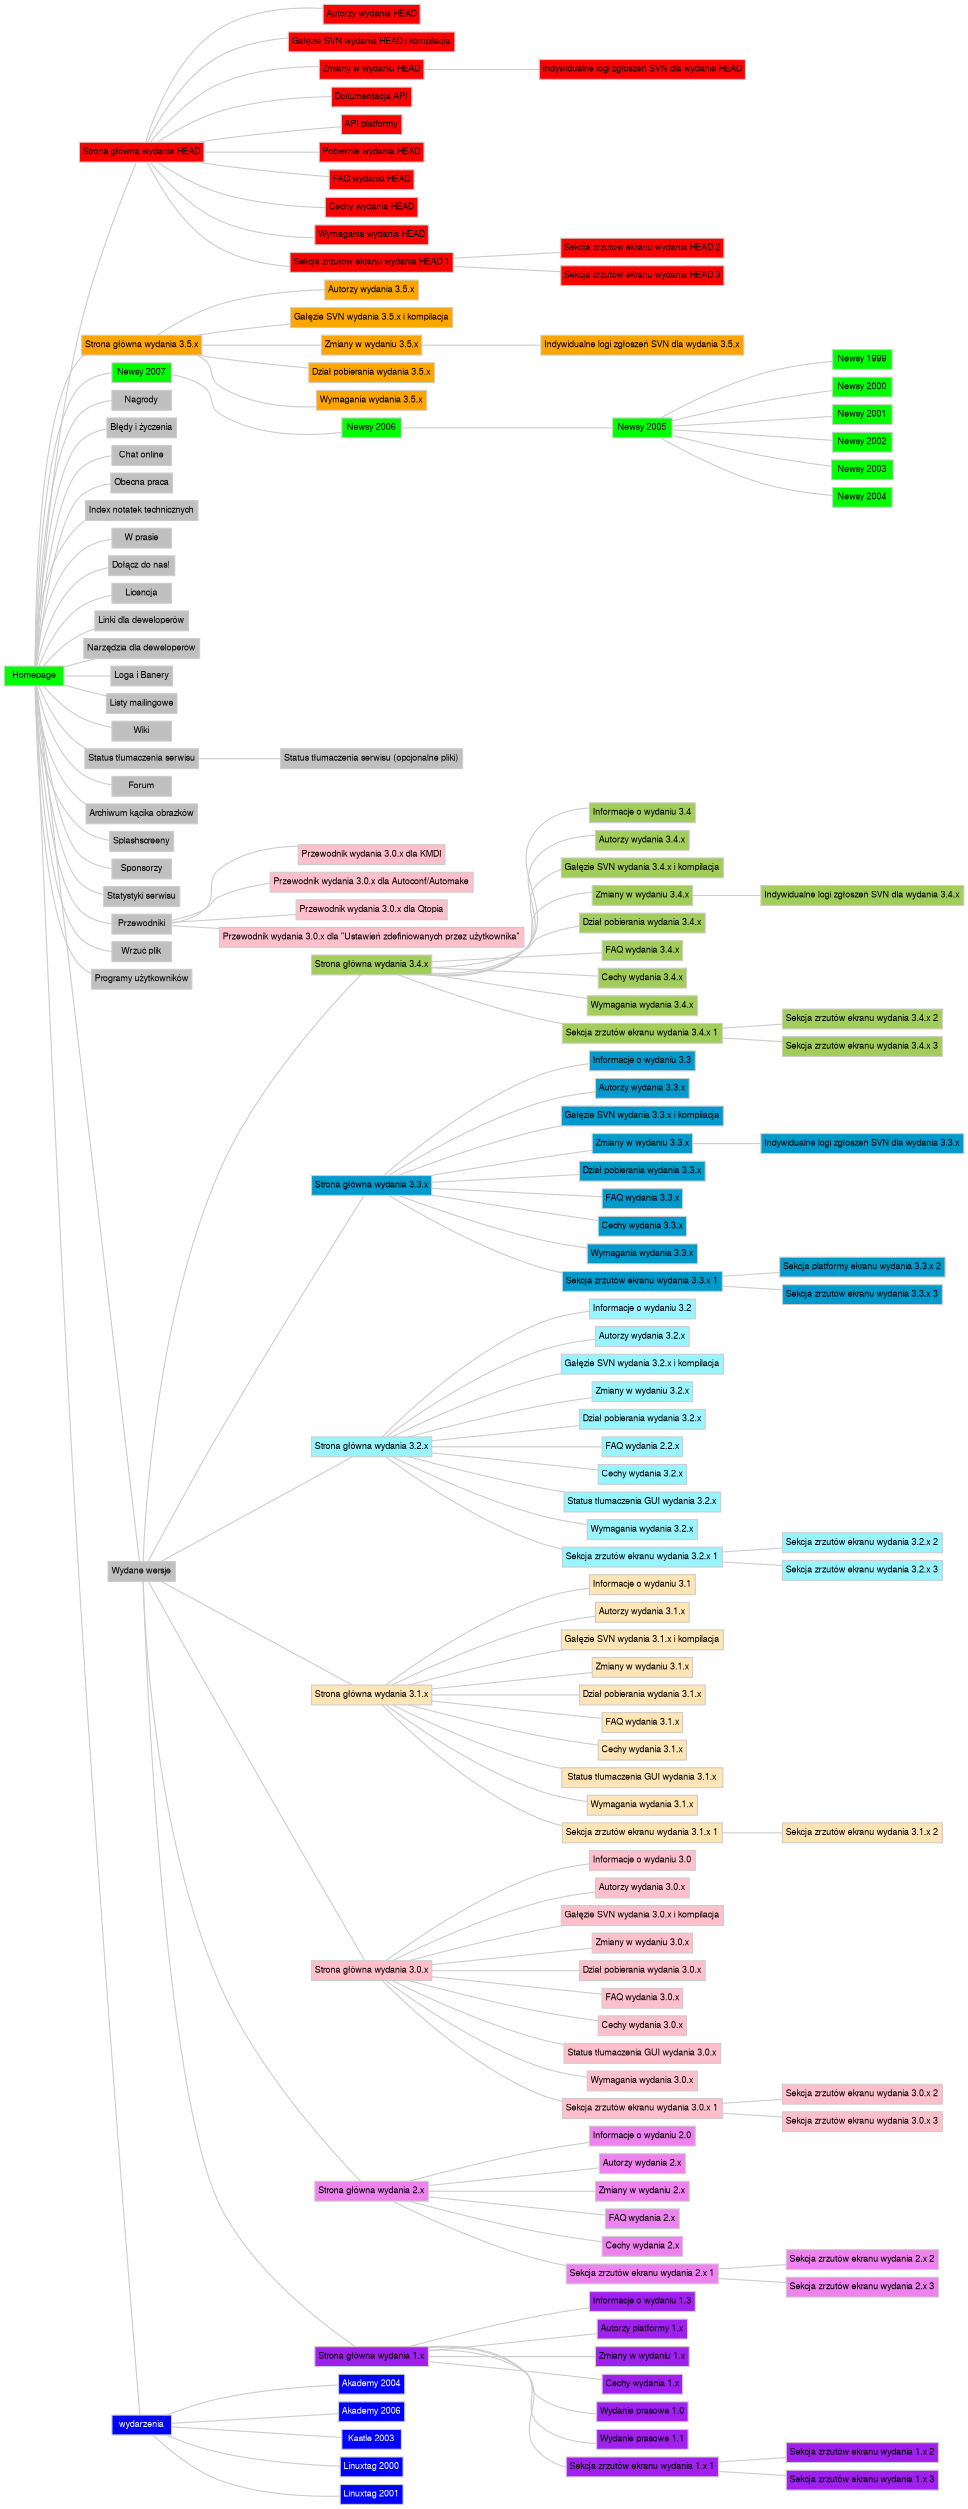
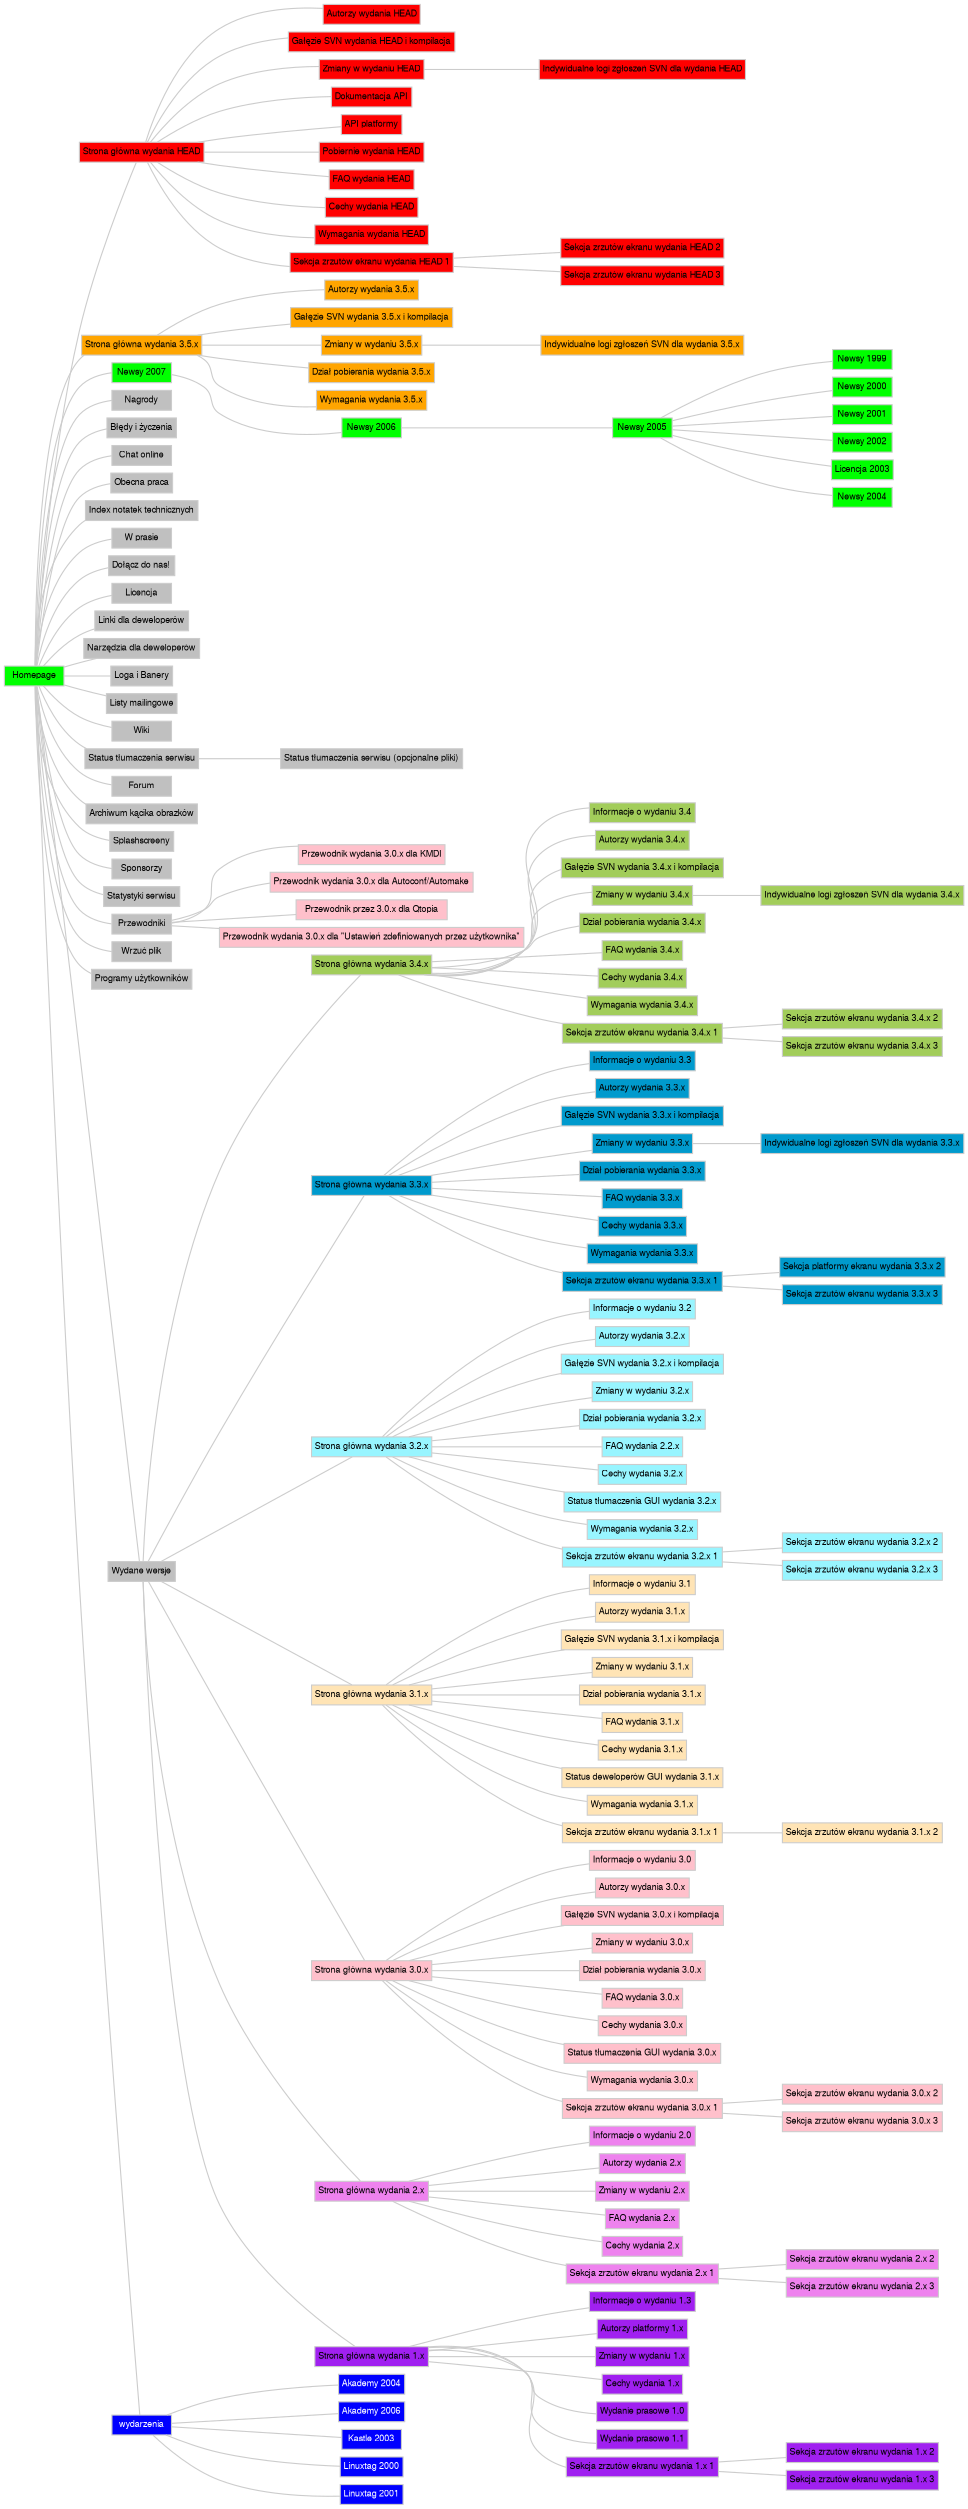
(862, 470) -> (862, 470)
(372, 910) -> (372, 910)
(642, 1778) -> (642, 1778)
